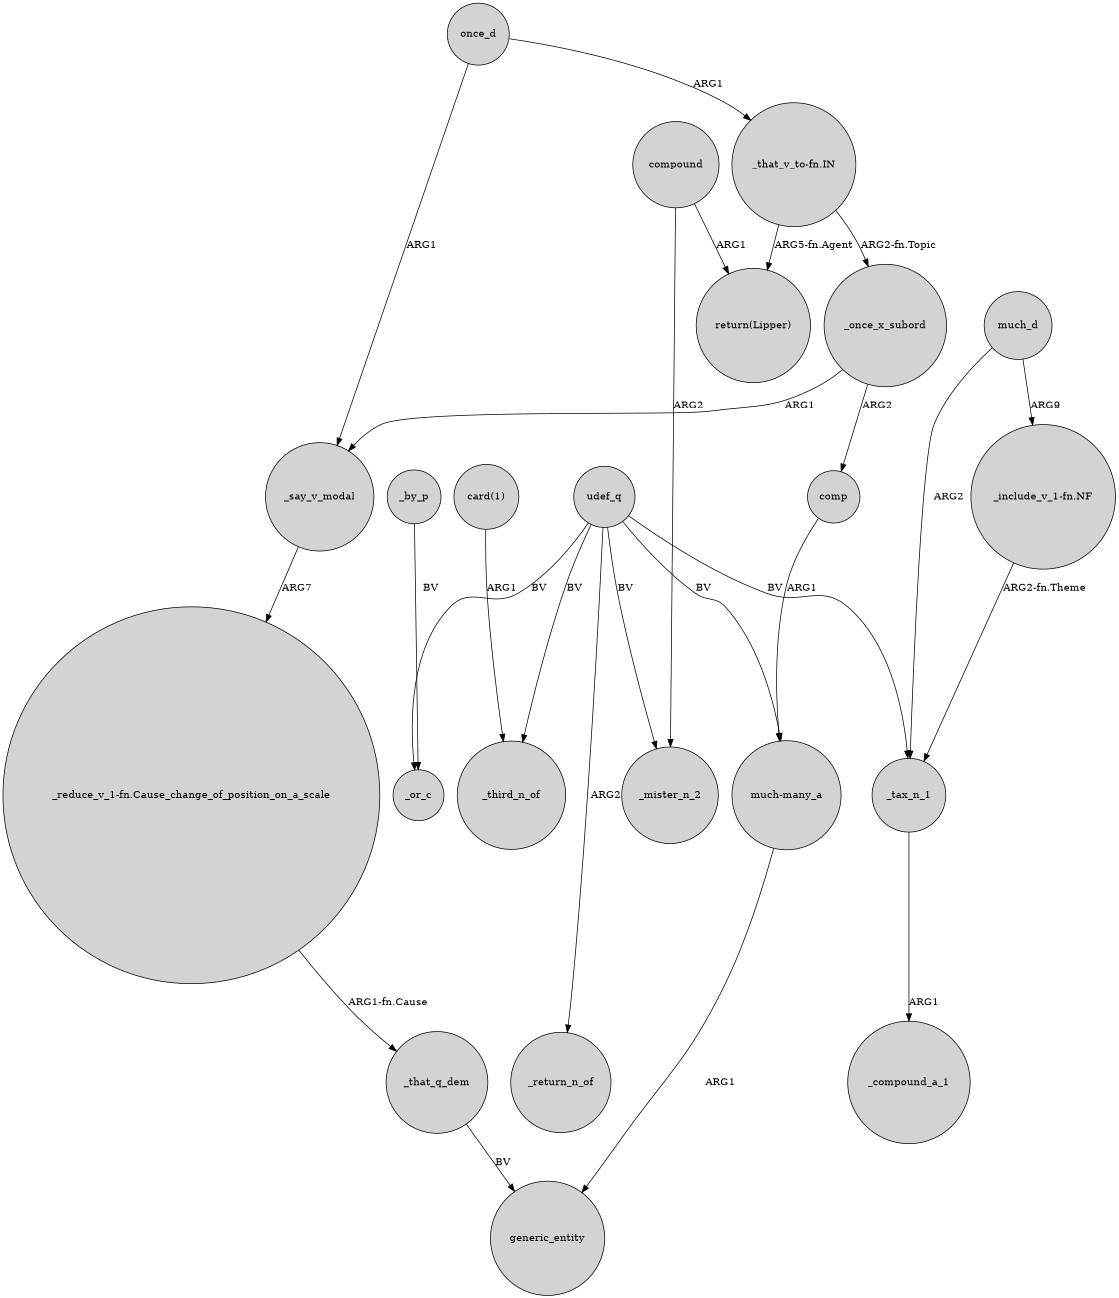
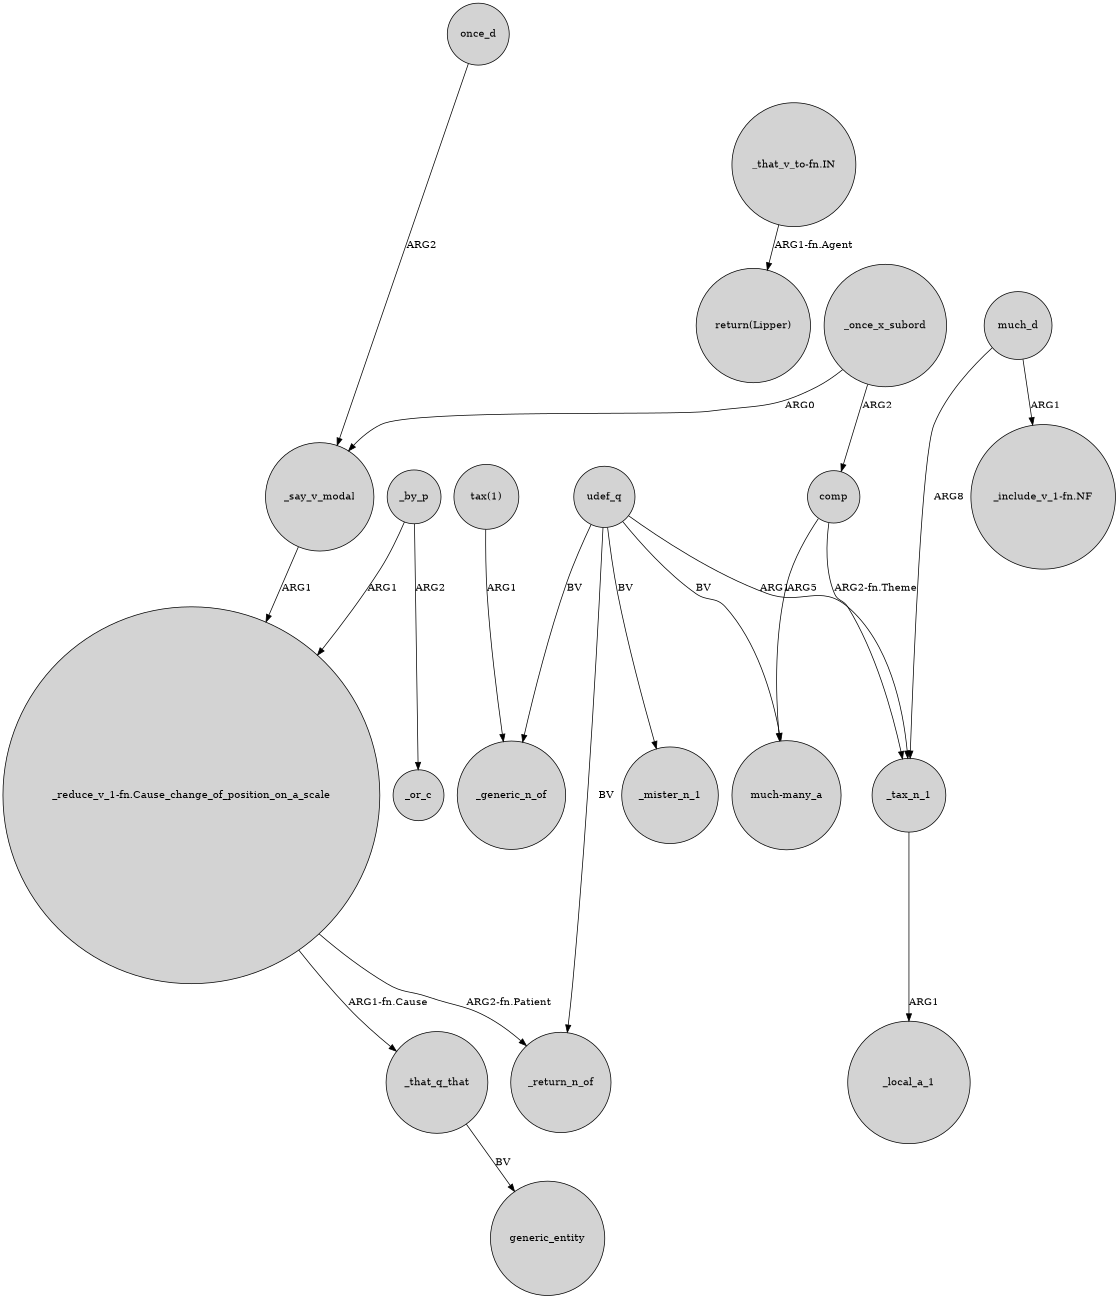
(631, 65) -> none
(676, 165) -> none
(852, 234) -> none
(422, 245) -> (422, 245)
(814, 245) -> (814, 245)
(800, 406) -> (800, 406)
(1046, 406) -> (1046, 406)
(486, 497) -> (486, 497)
(949, 497) -> (949, 497)
(297, 588) -> (297, 588)
none -> (368, 588)
(431, 588) -> (431, 588)
(775, 588) -> (775, 588)
(802, 588) -> (802, 588)
(453, 605) -> none
(970, 659) -> (863, 635)
(511, 795) -> (511, 795)
(606, 795) -> (606, 795)
(670, 795) -> (670, 795)
none -> (417, 994)
(701, 1029) -> none
(437, 1082) -> (437, 1082)
(909, 1082) -> (909, 1082)
